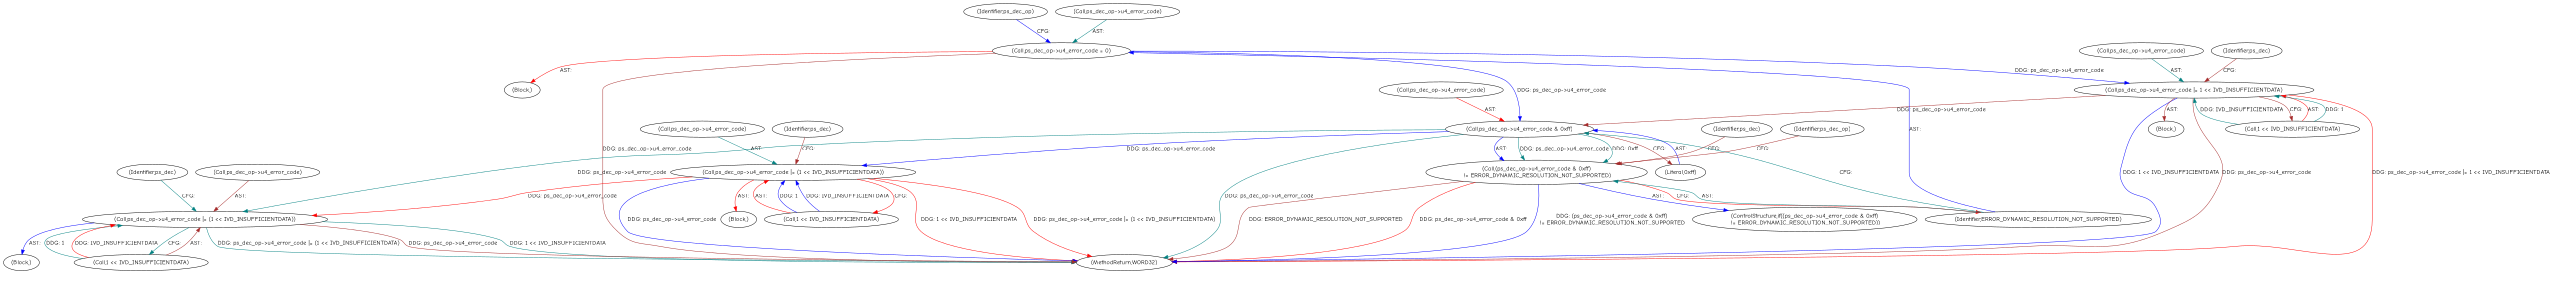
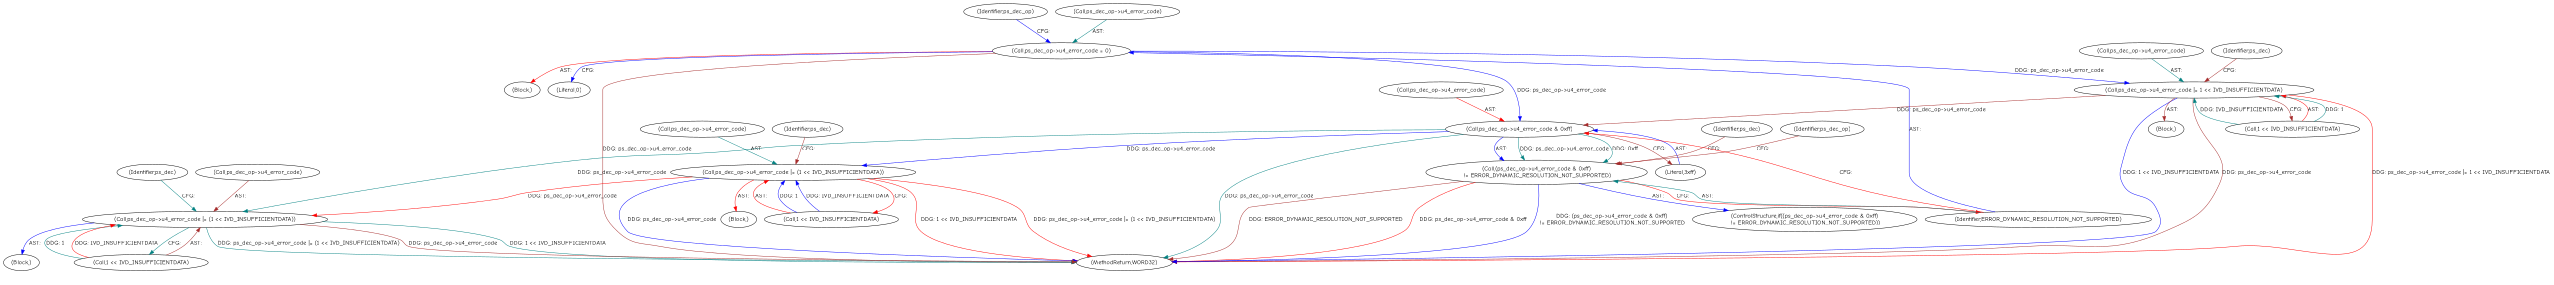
none -> (569, 90)
(1787, 168) -> (1787, 168)
(1681, 172) -> (1681, 172)
